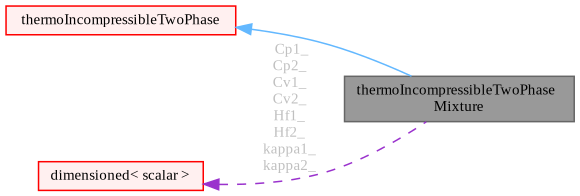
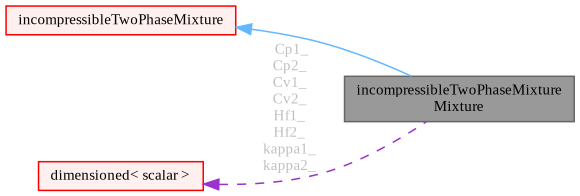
(121, 20) -> (121, 20)
(459, 99) -> (459, 99)
